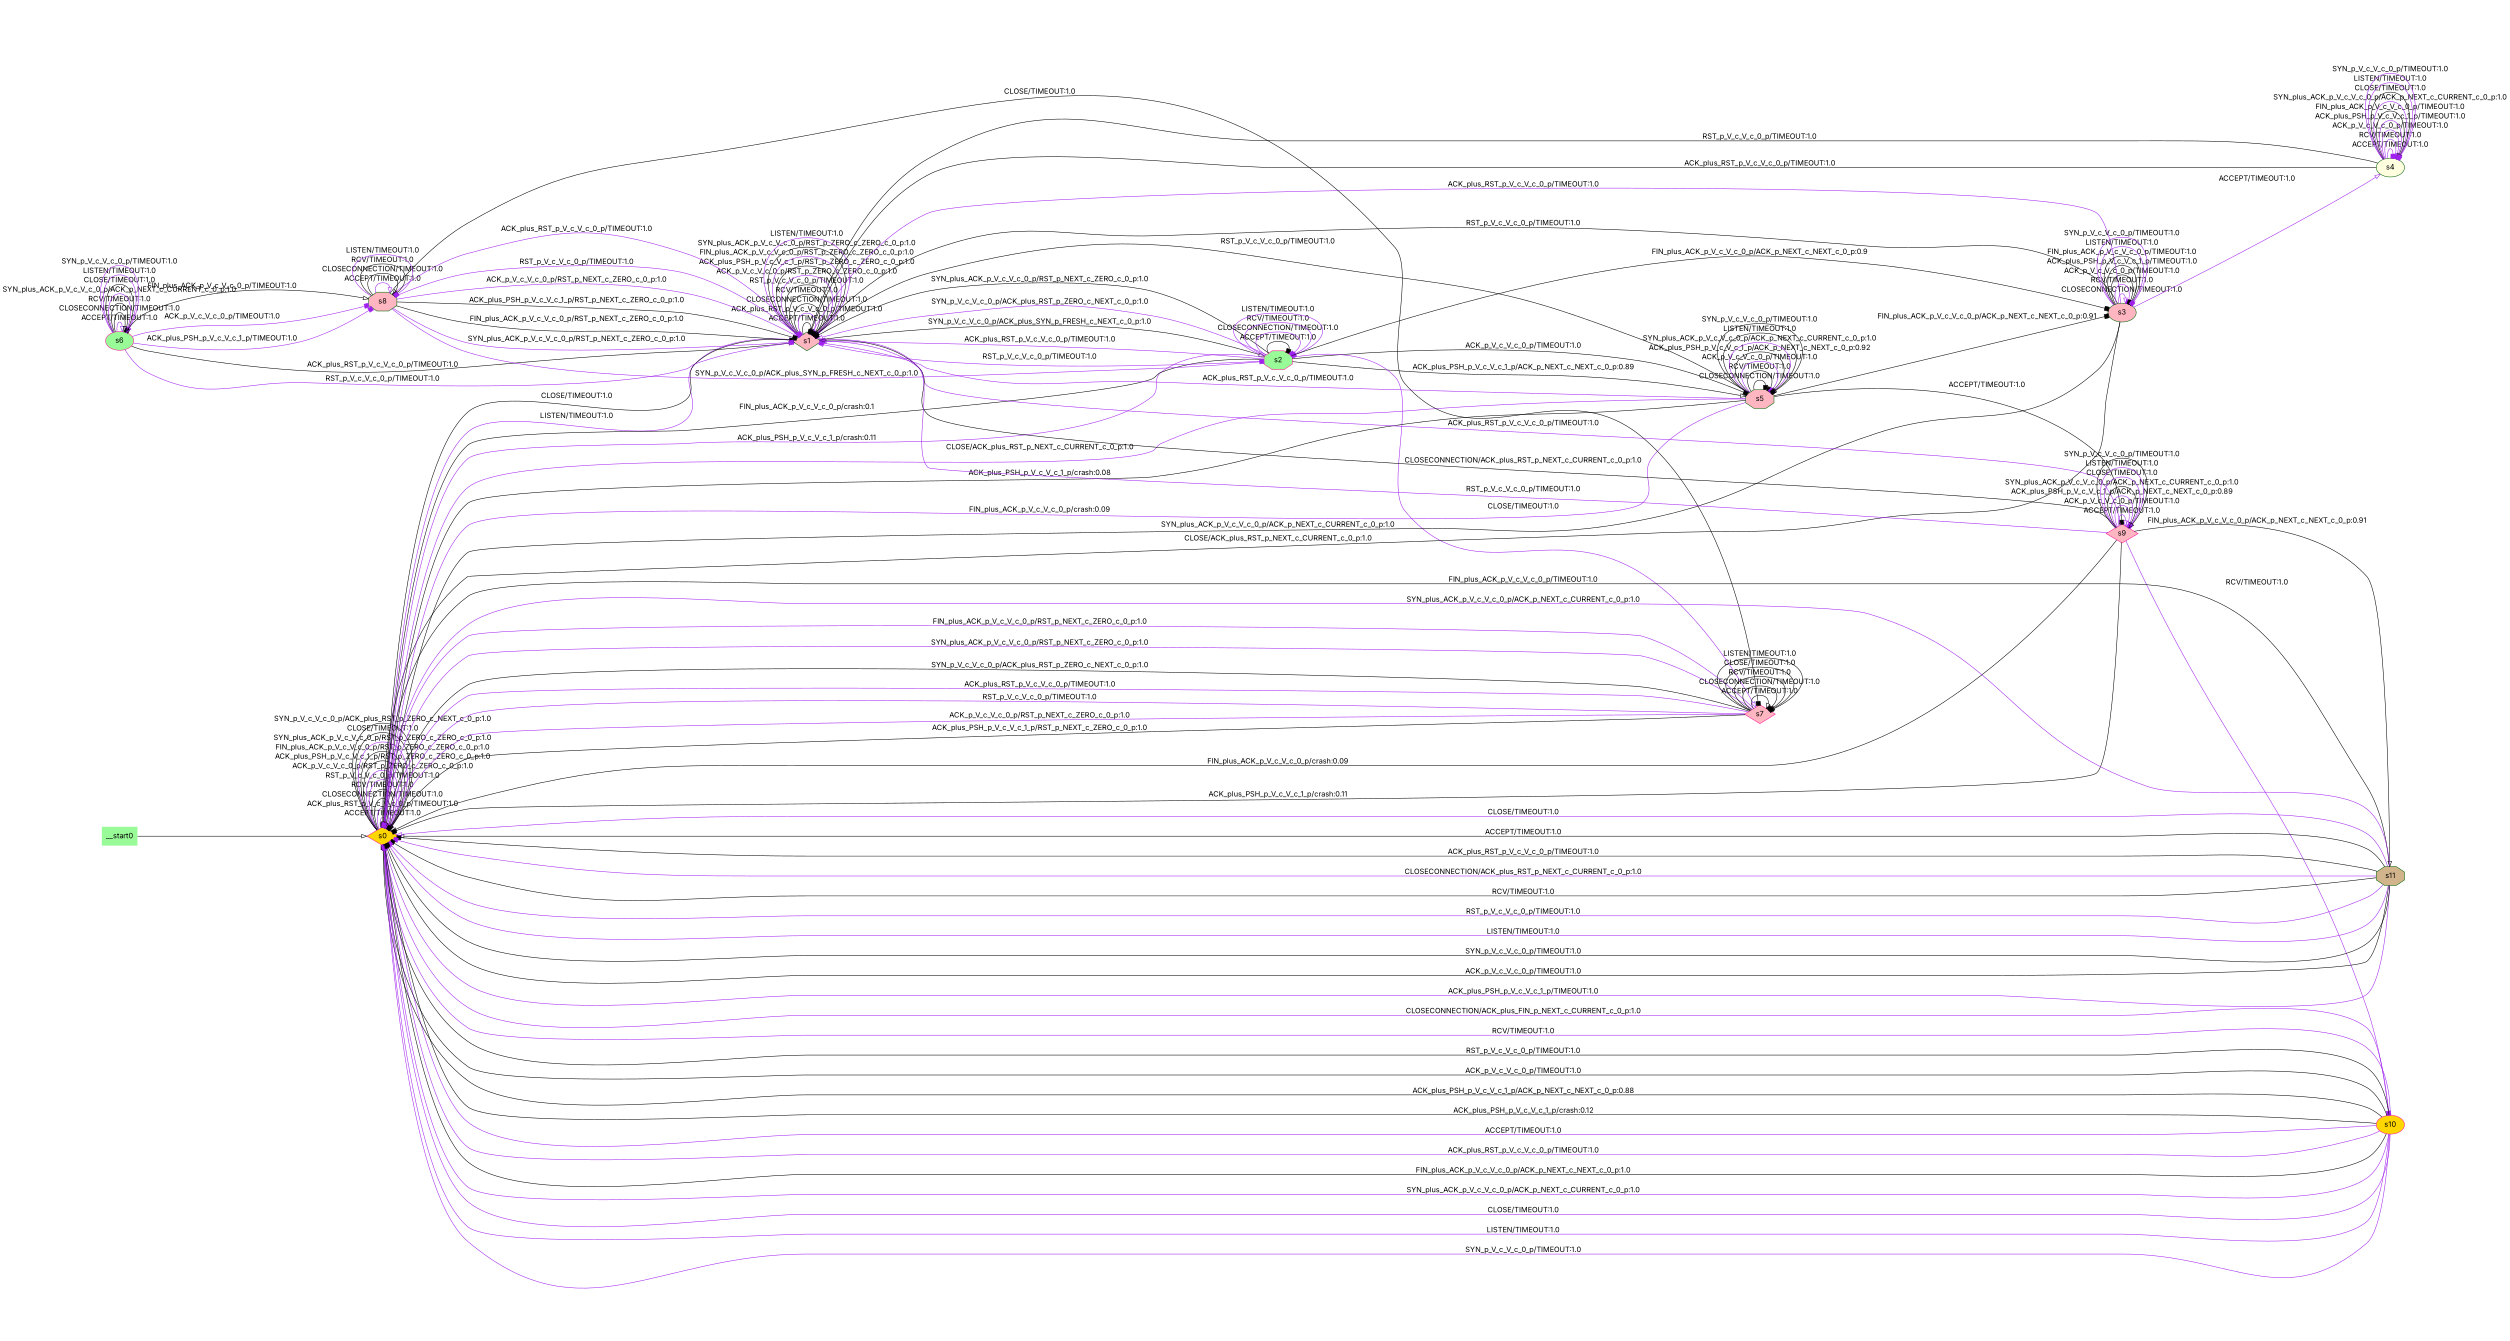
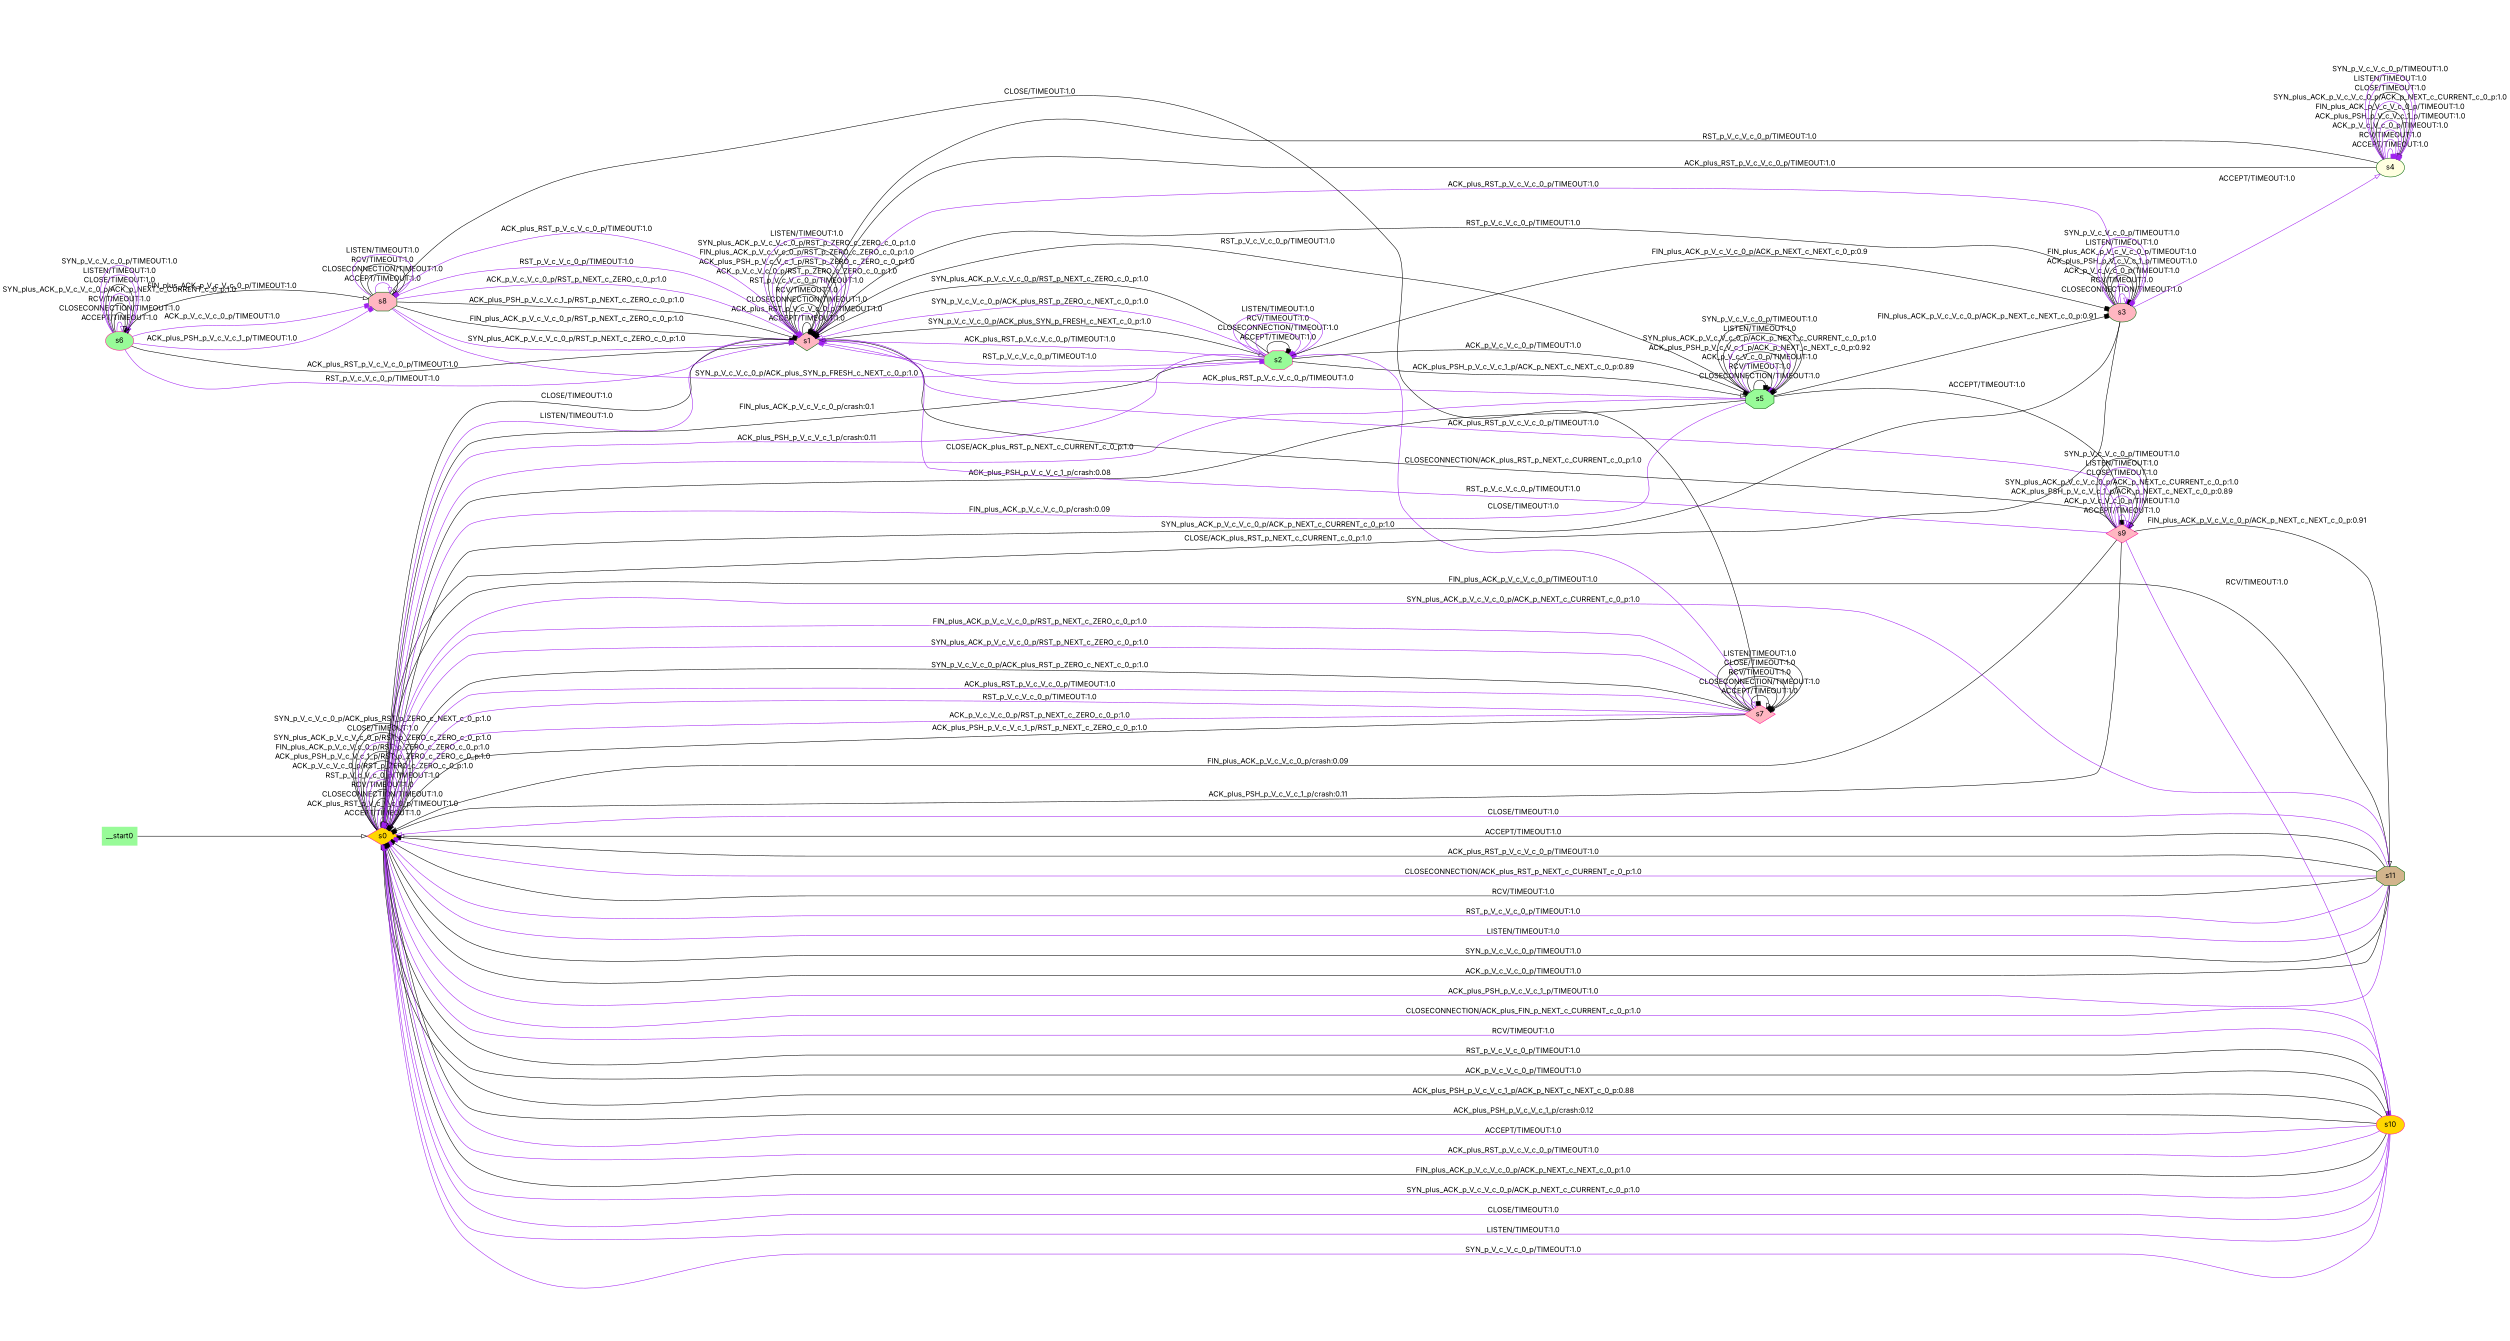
(1760, 399) -> (1760, 399)
